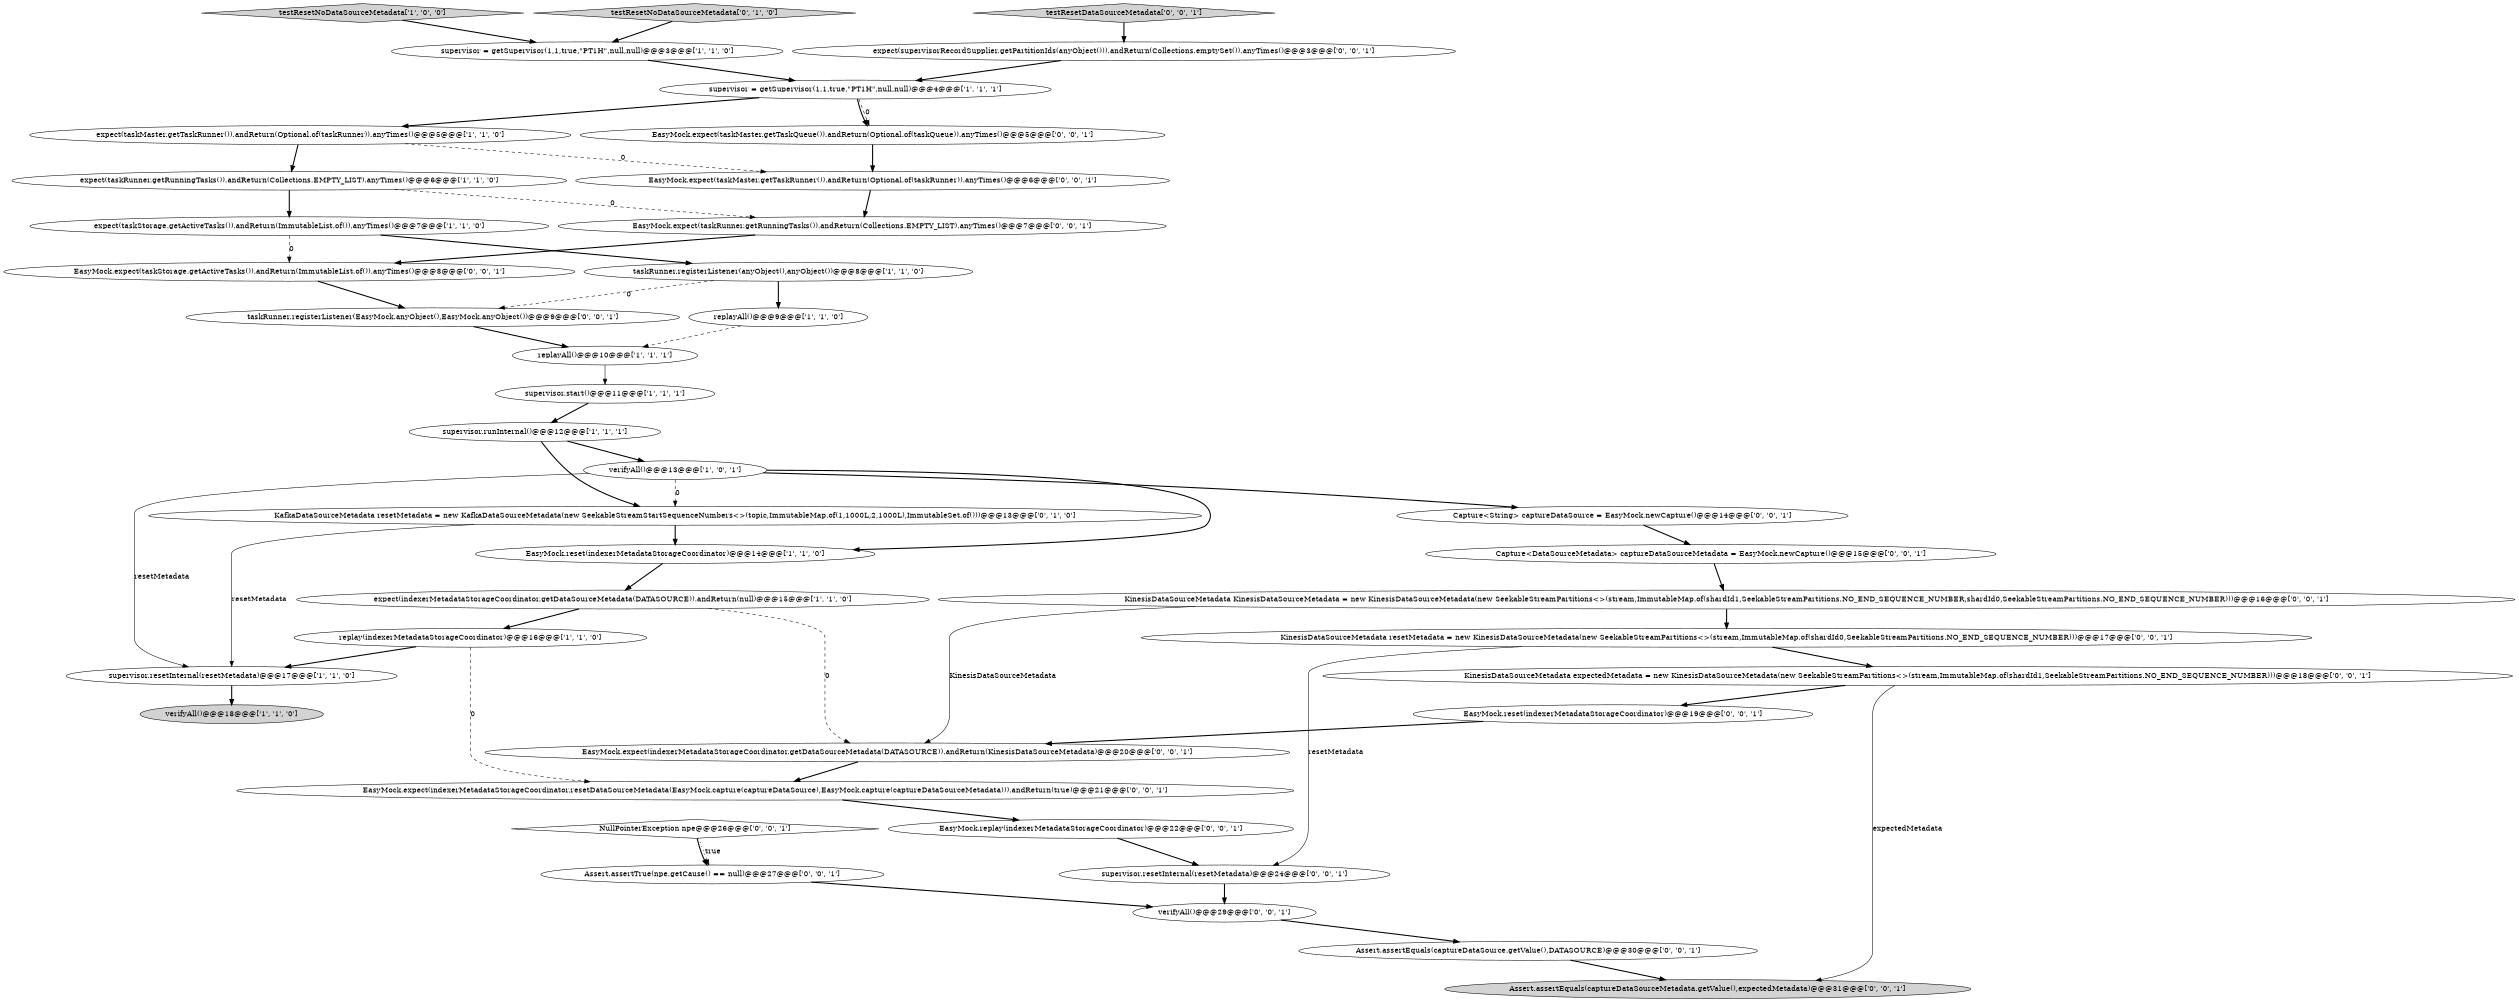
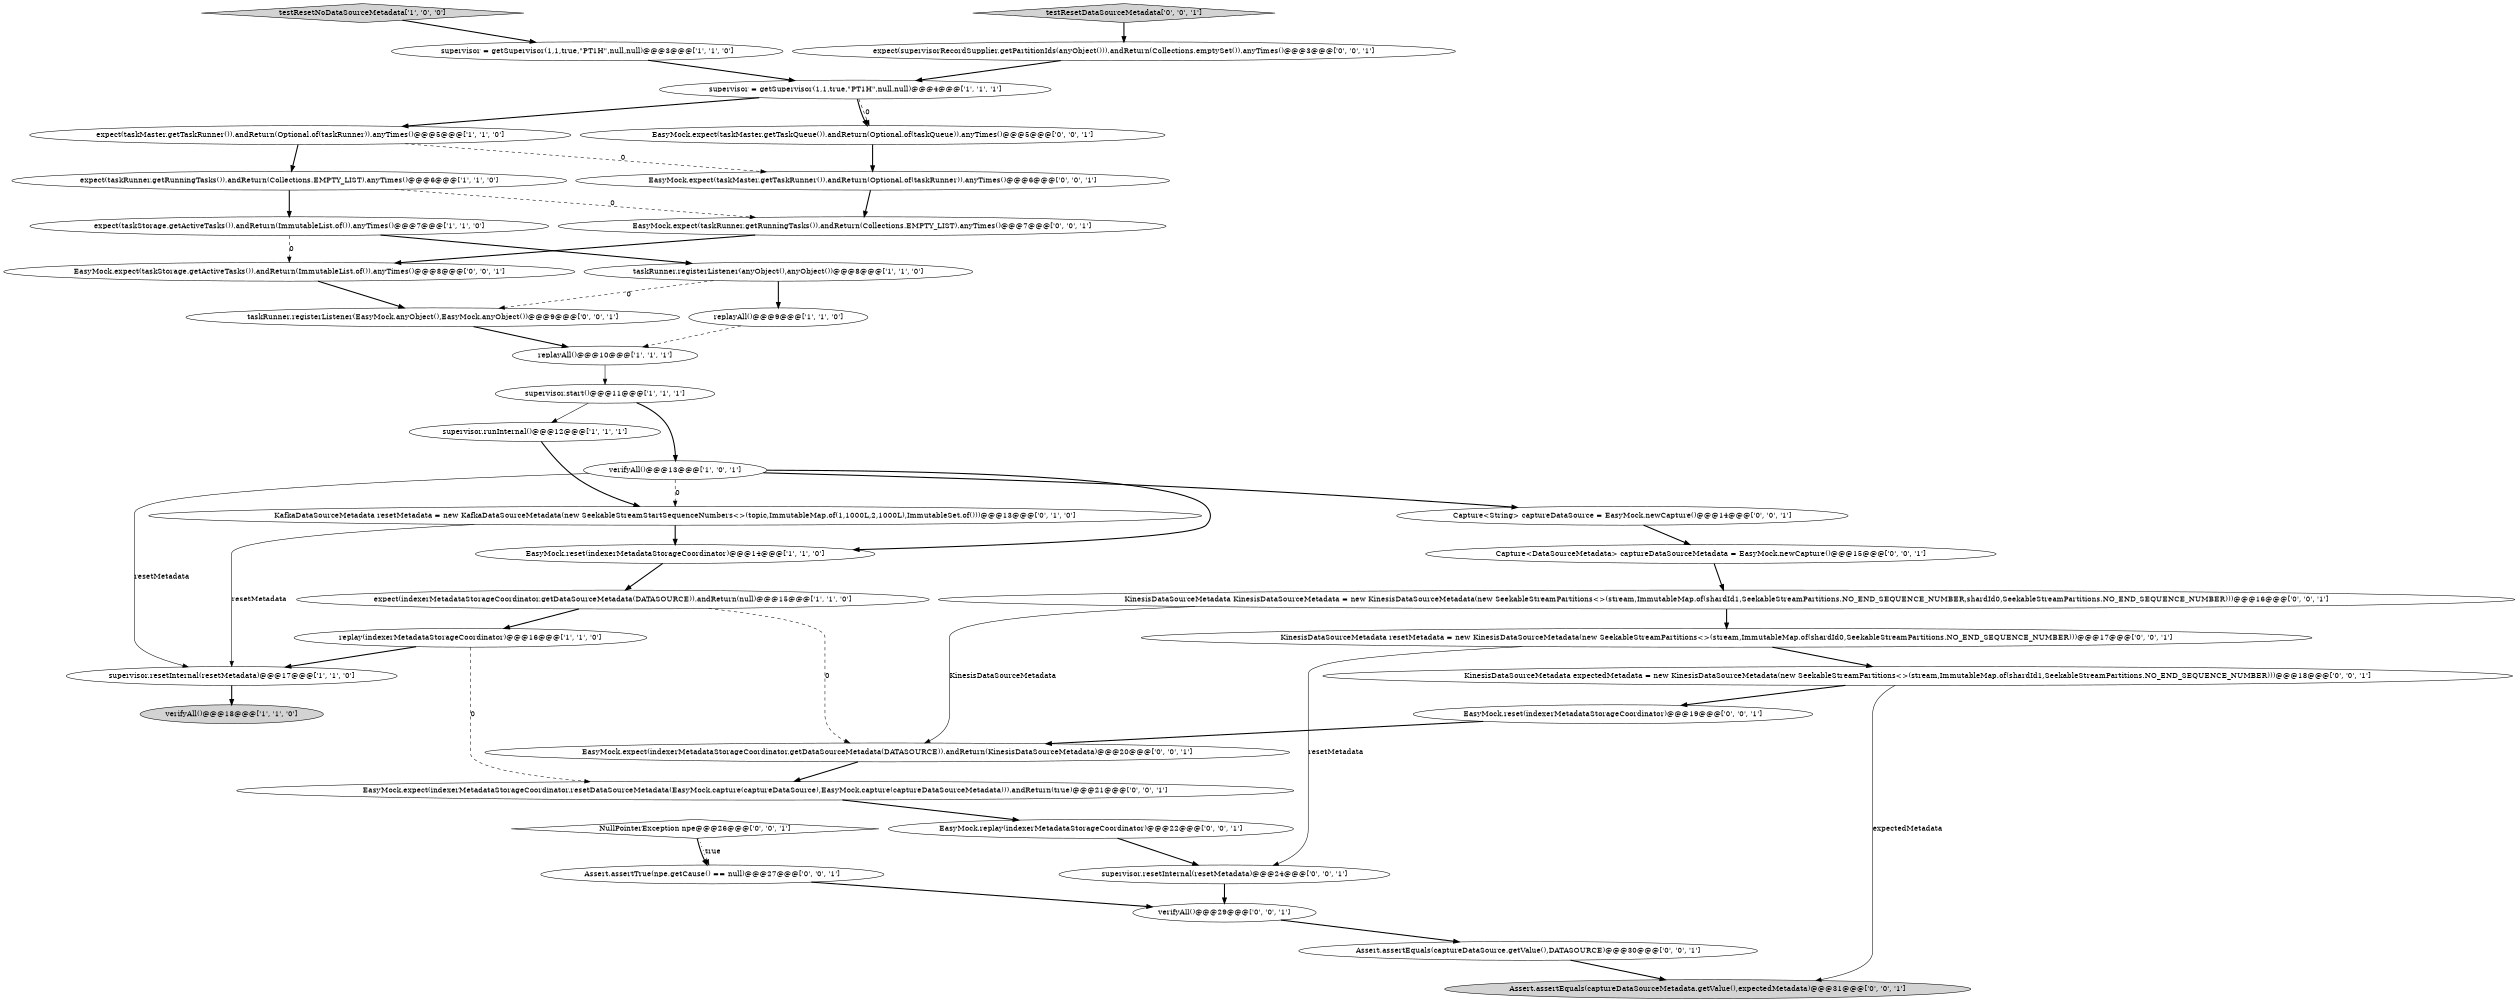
(695, 13) -> none
(572, 412) -> (572, 412)
(603, 451) -> (665, 423)
